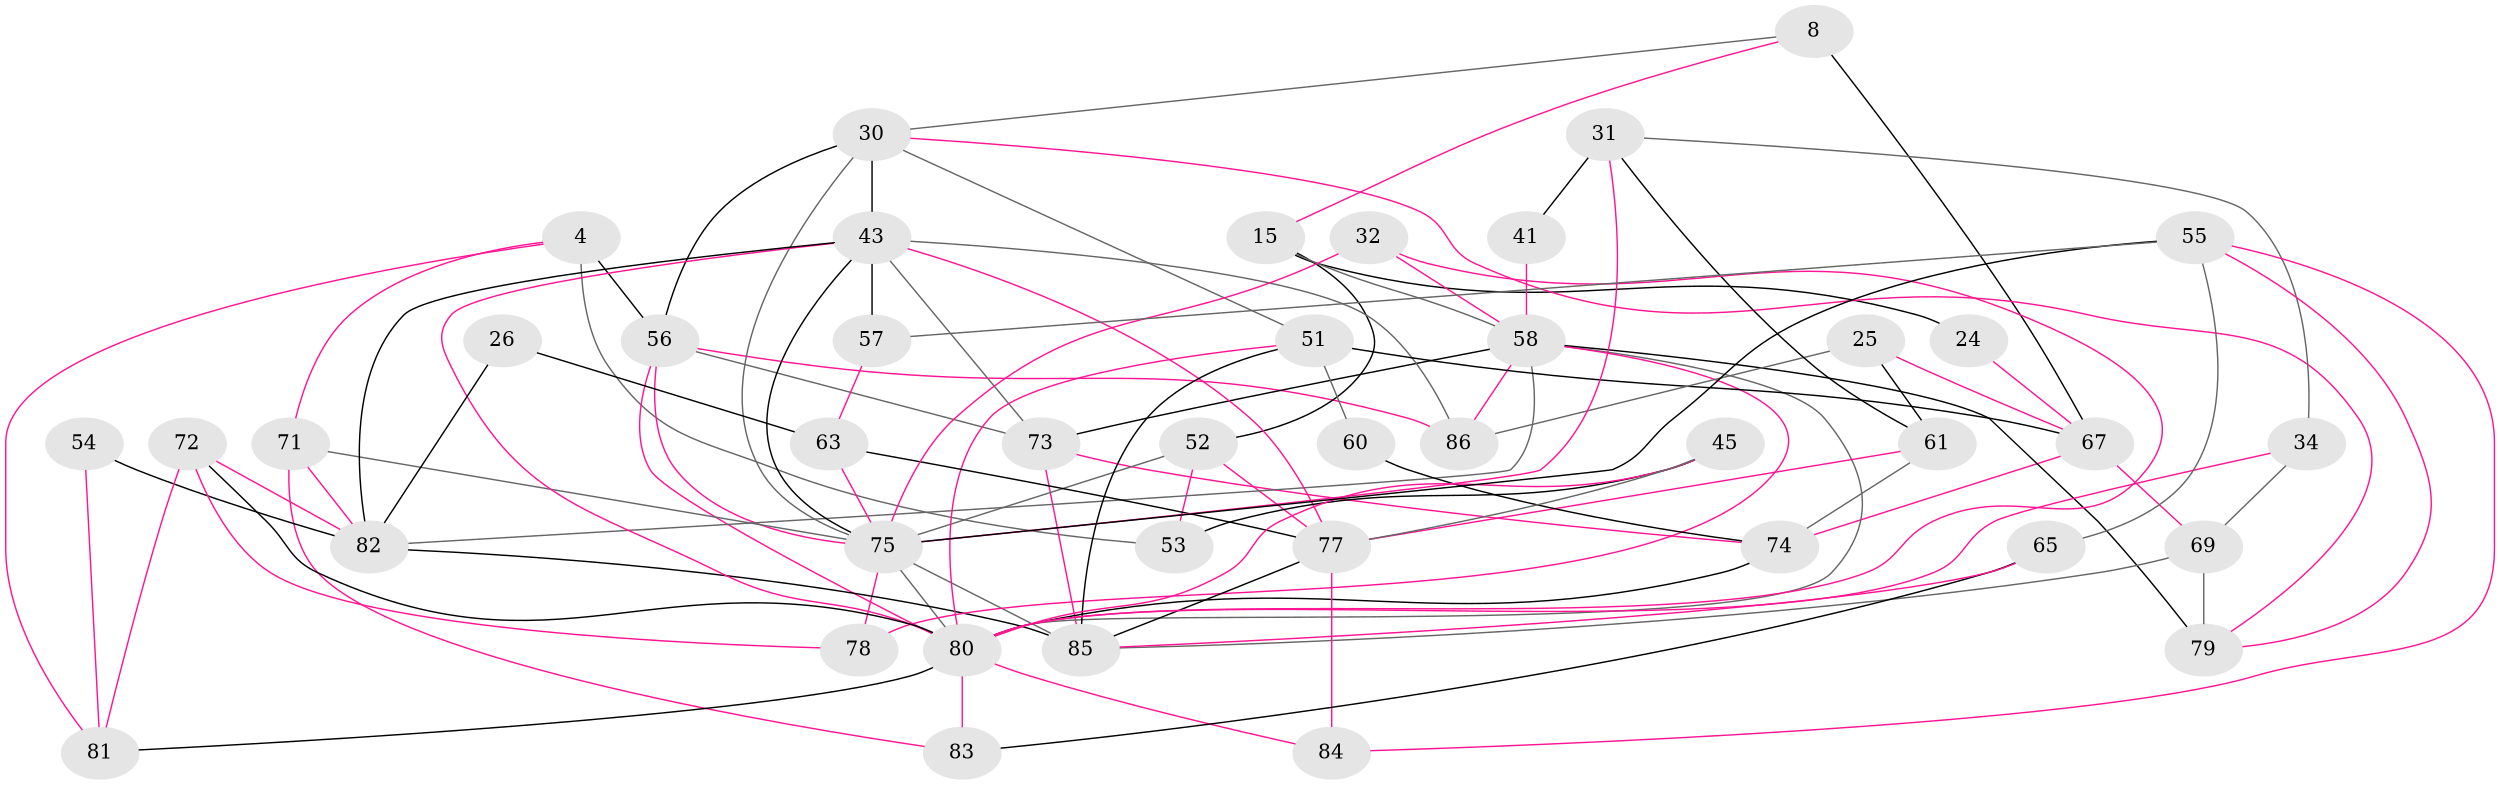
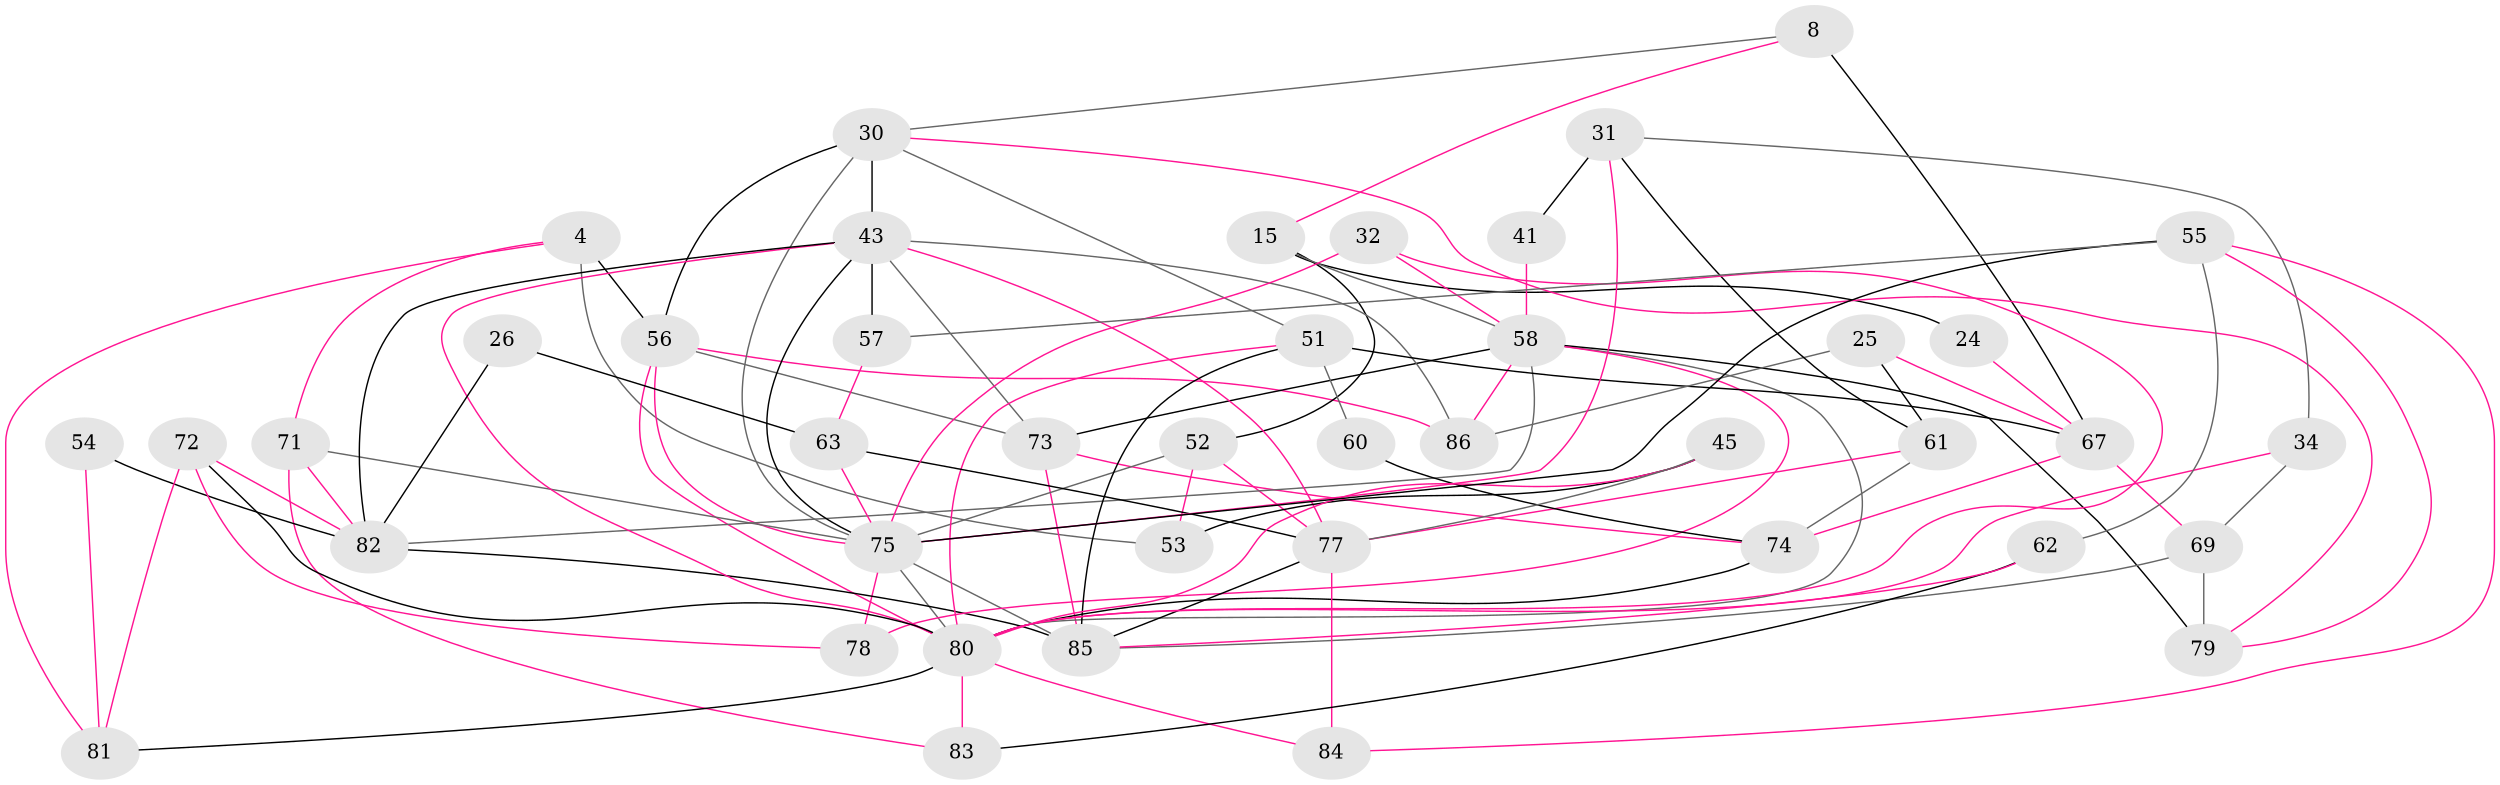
(2046, 547) -> (2046, 547)
